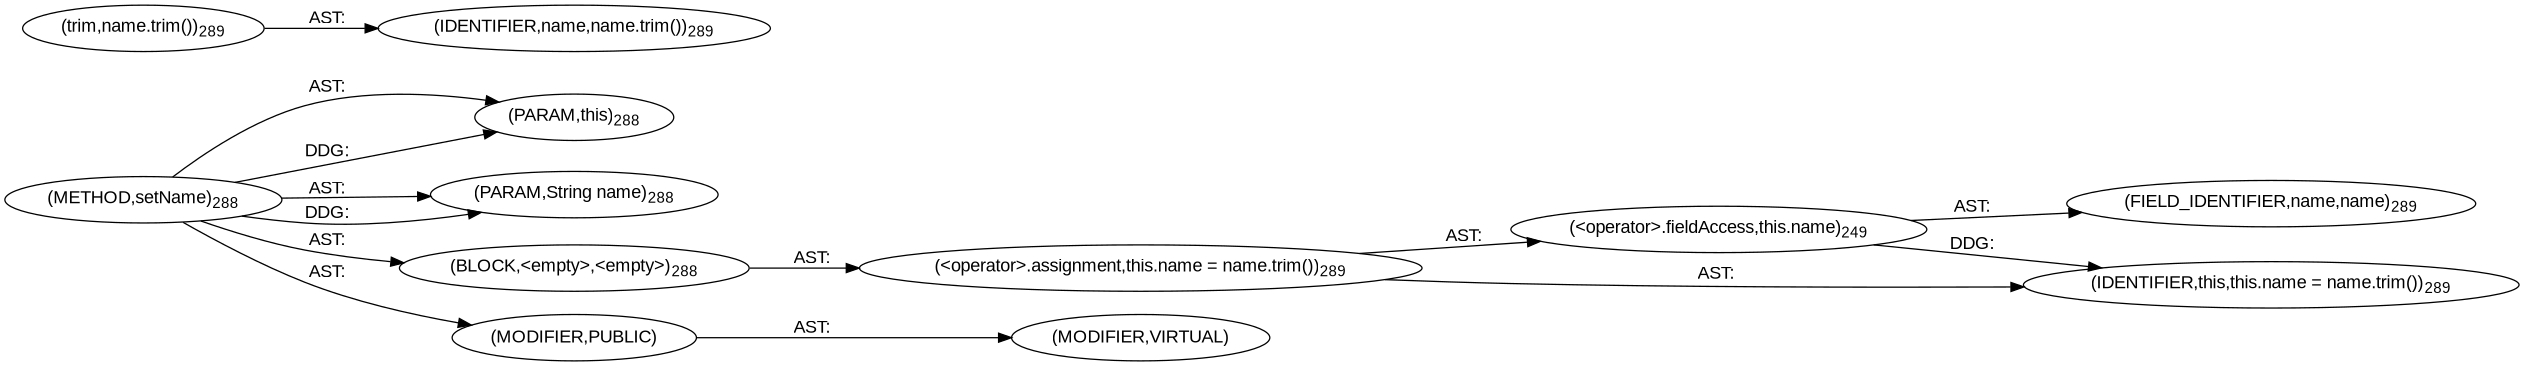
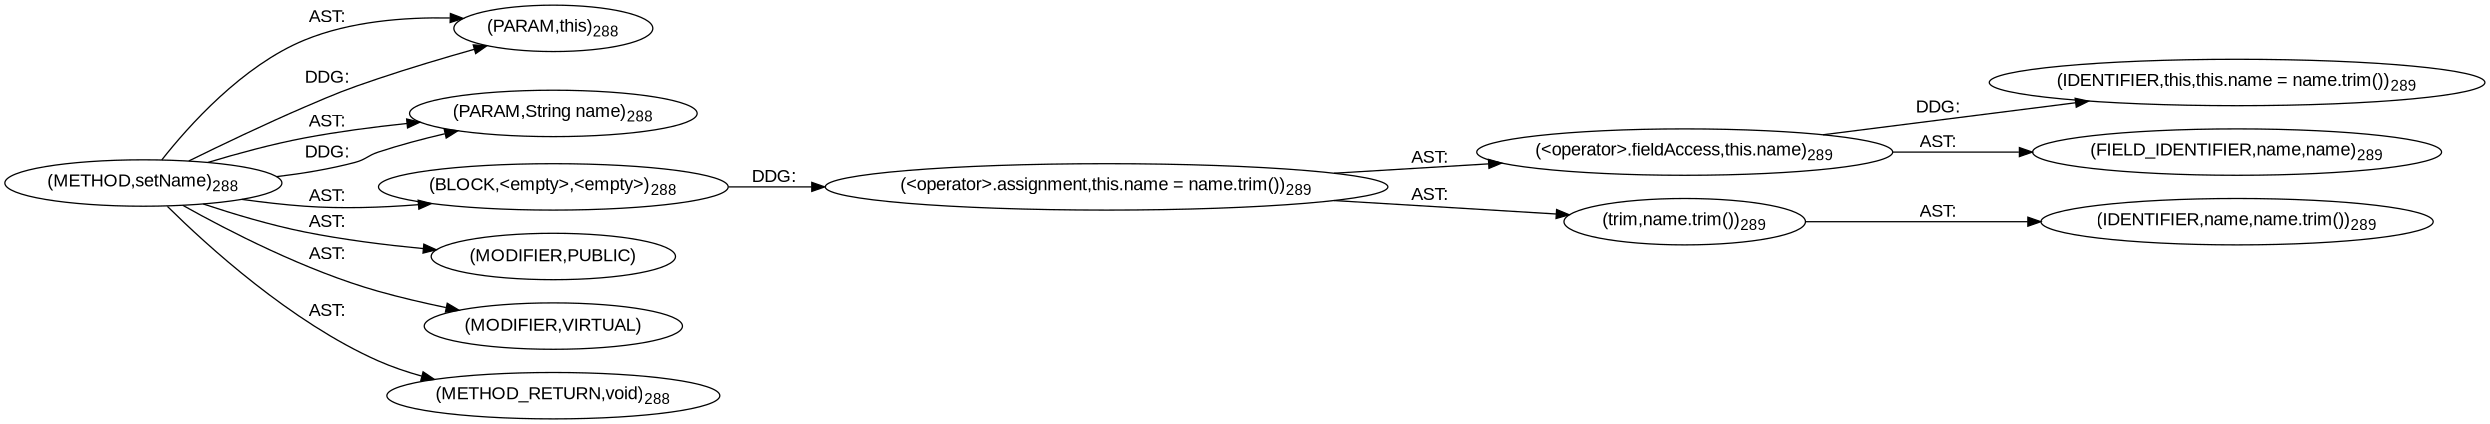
(1855, 227) -> (1821, 150)
(815, 258) -> (777, 177)
(1698, 286) -> (1445, 207)
(848, 338) -> (310, 267)
none -> (553, 396)
